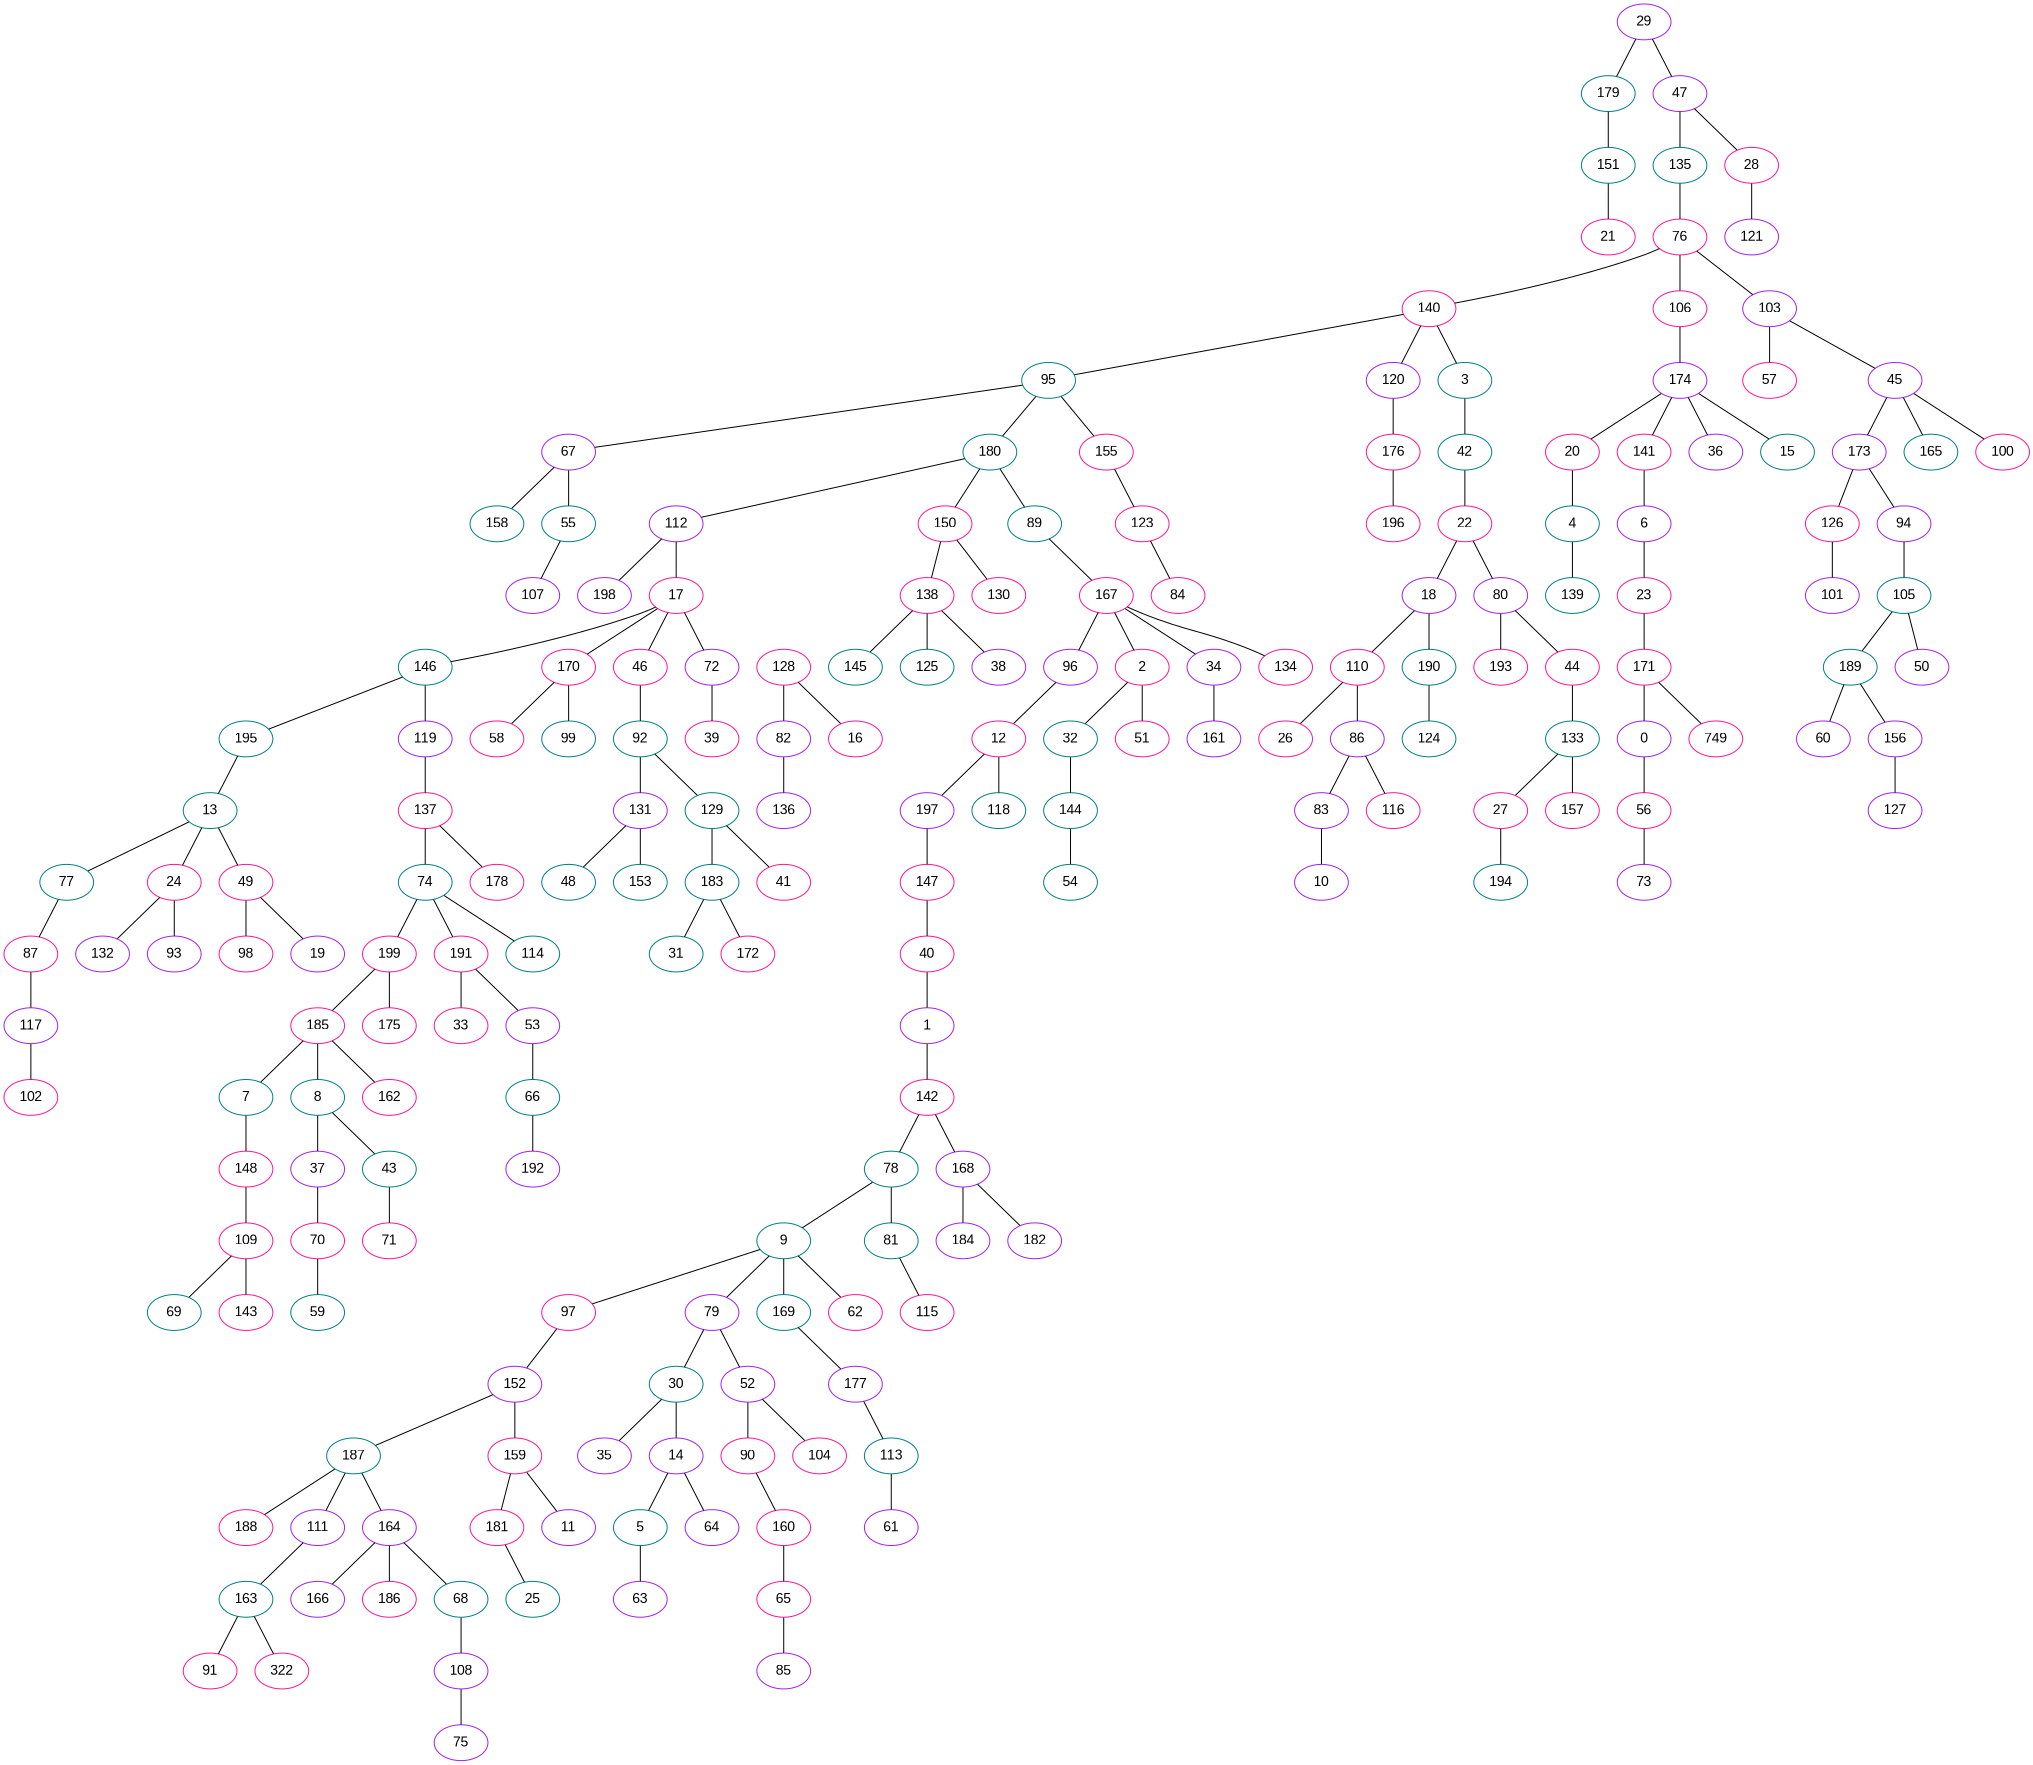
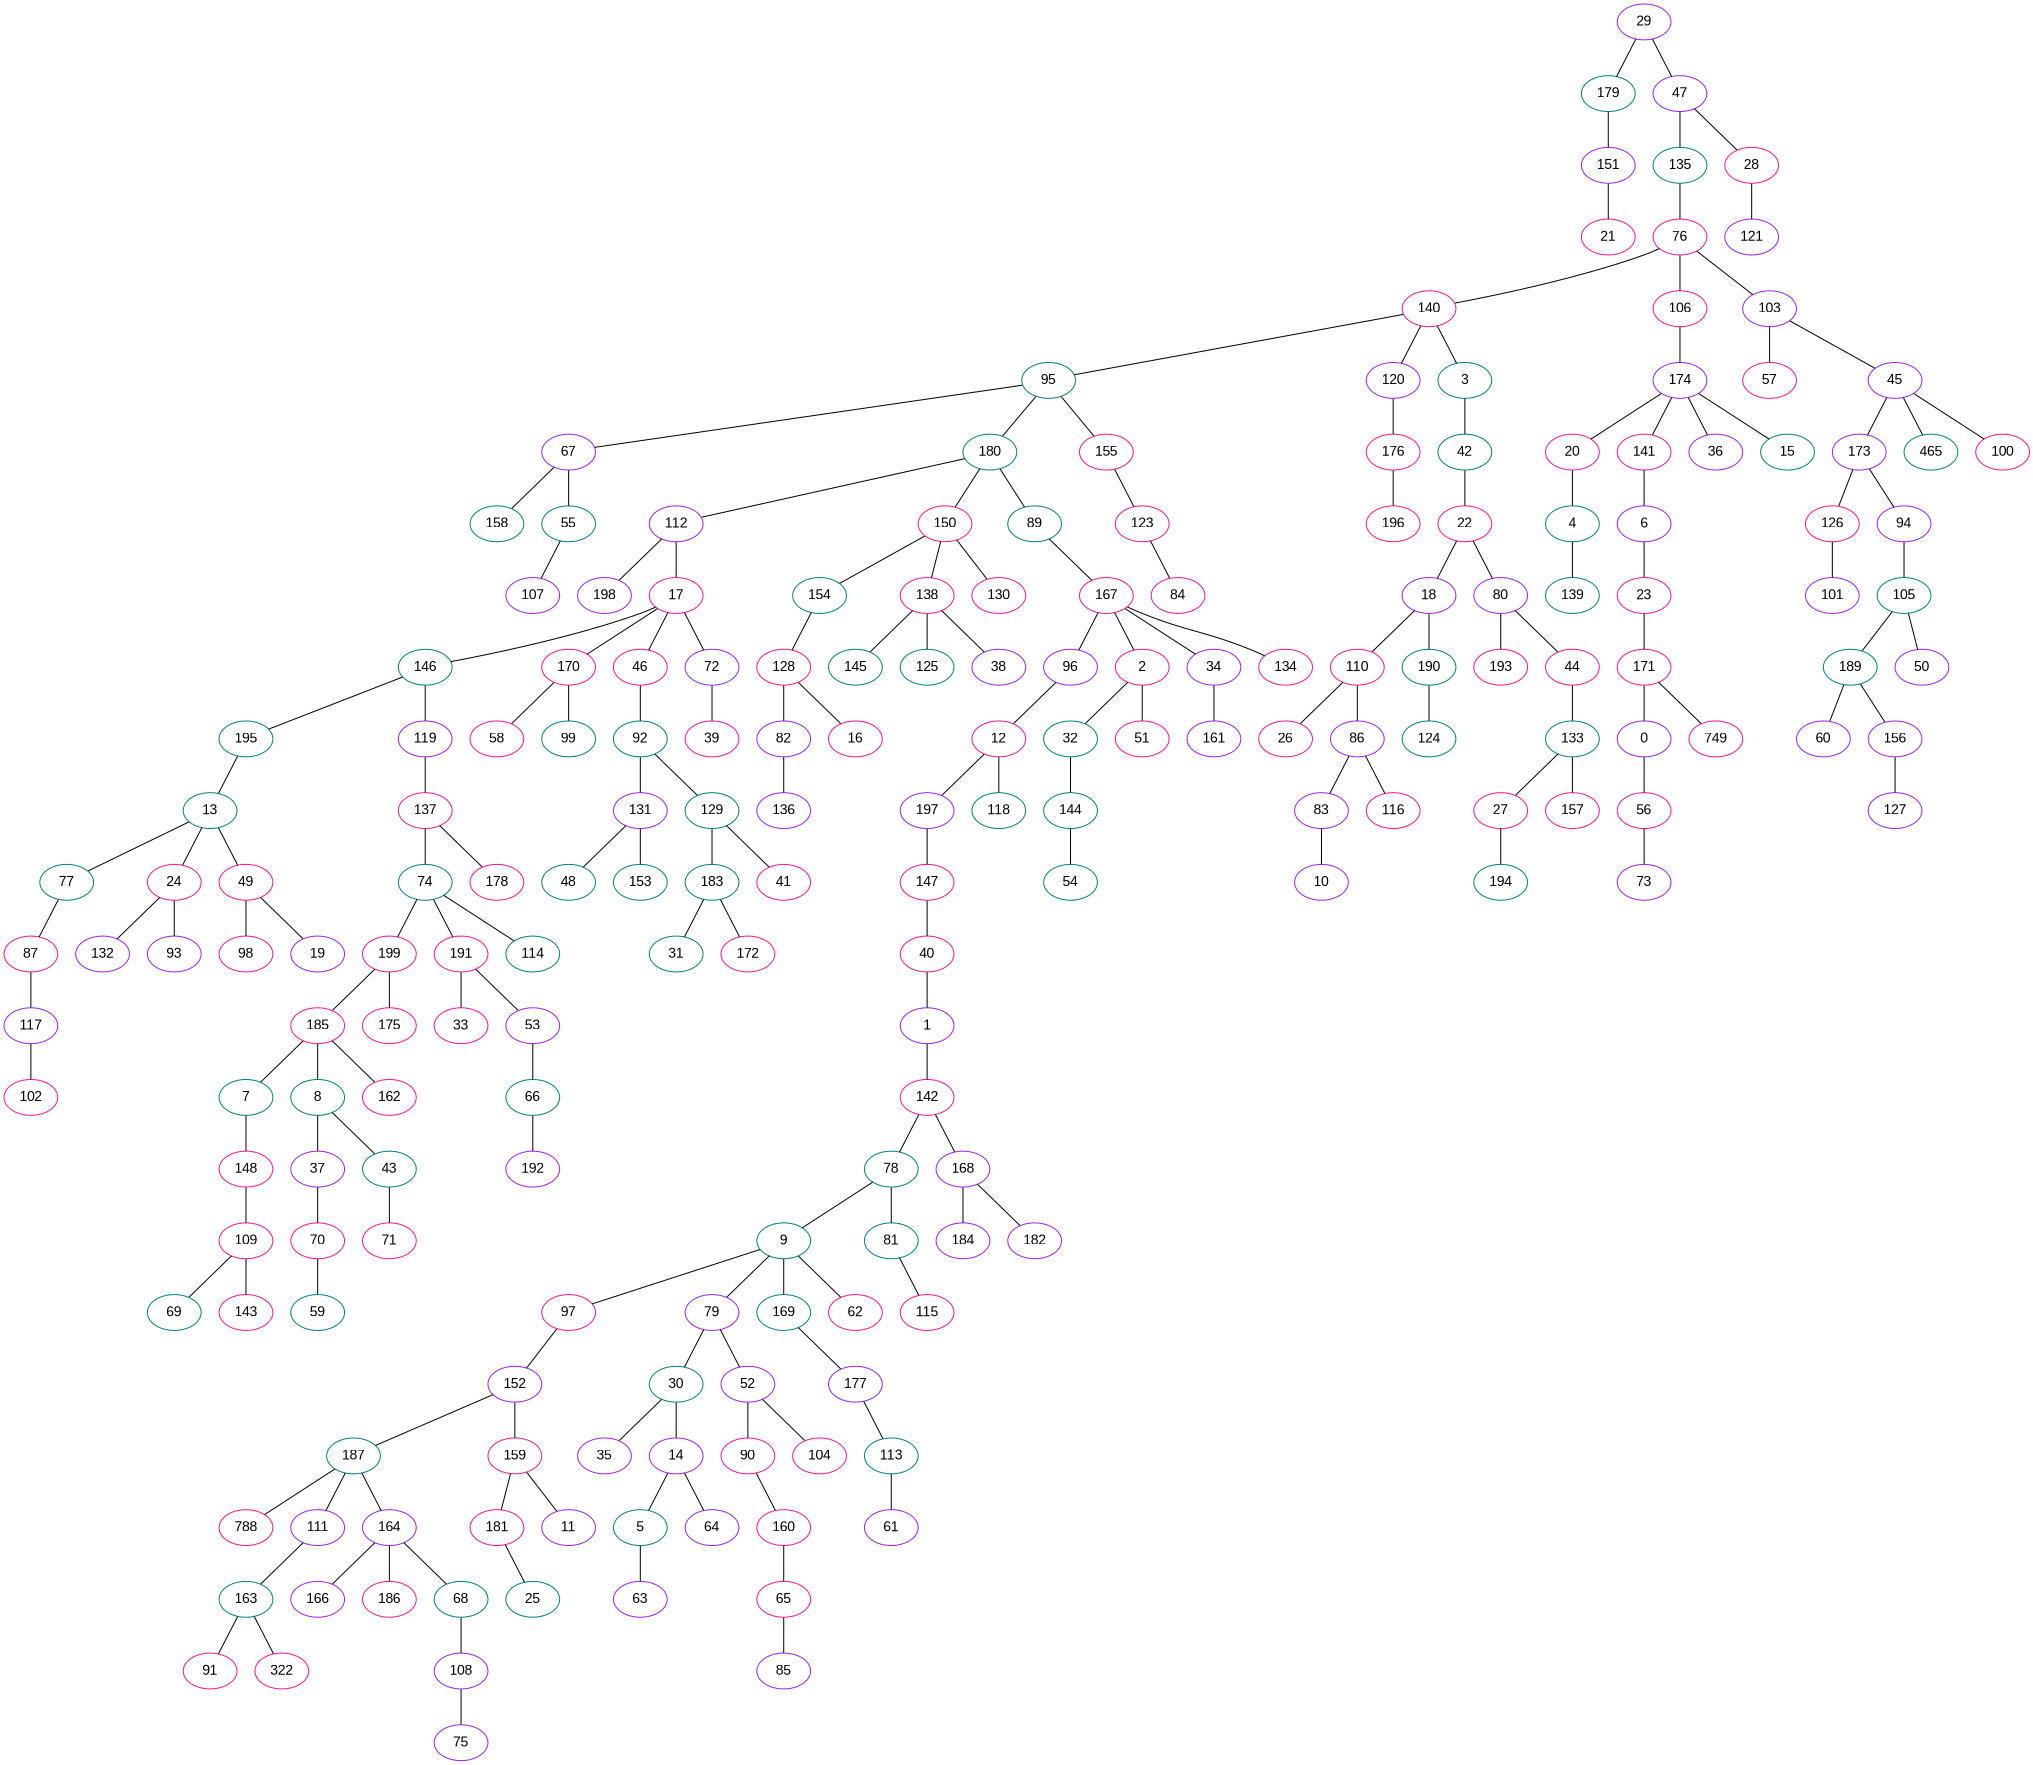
(1608, 165) -> (1608, 165)
(1931, 452) -> (1931, 452)
none -> (820, 596)
(246, 1528) -> (246, 1528)
